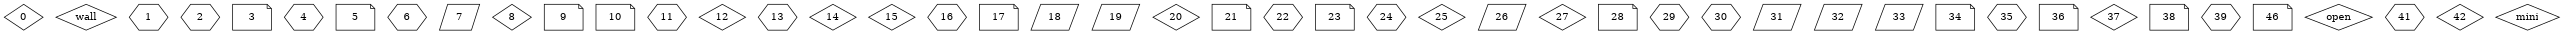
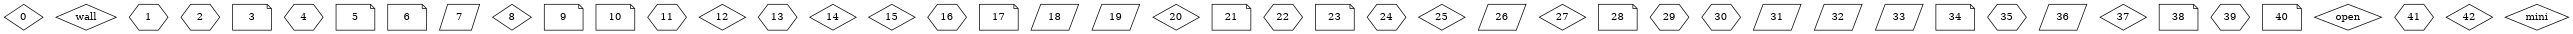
(407, 17) -> (407, 17)
(2059, 17) -> (2063, 17)
(2273, 17) -> (2282, 17)
